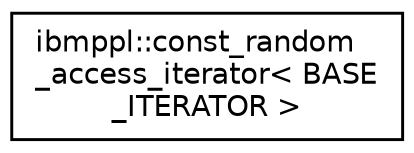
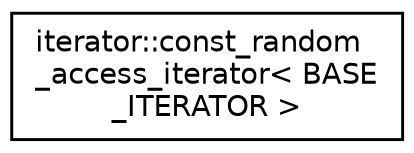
(207, 76) -> (207, 76)
